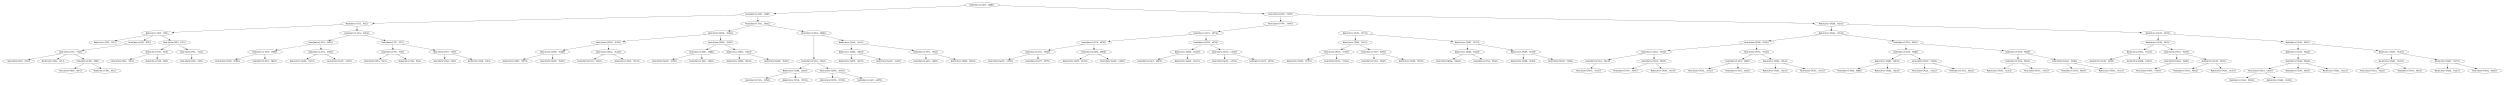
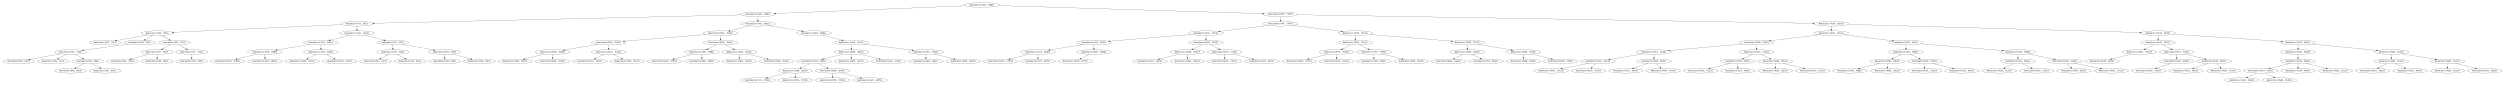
none -> (1317, 28)
(814, 47) -> (833, 56)
(1113, 61) -> none
(2139, 61) -> none
none -> (1551, 71)
